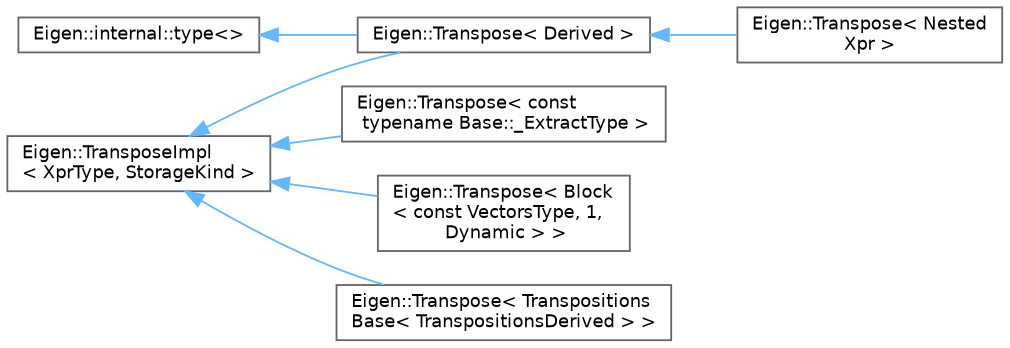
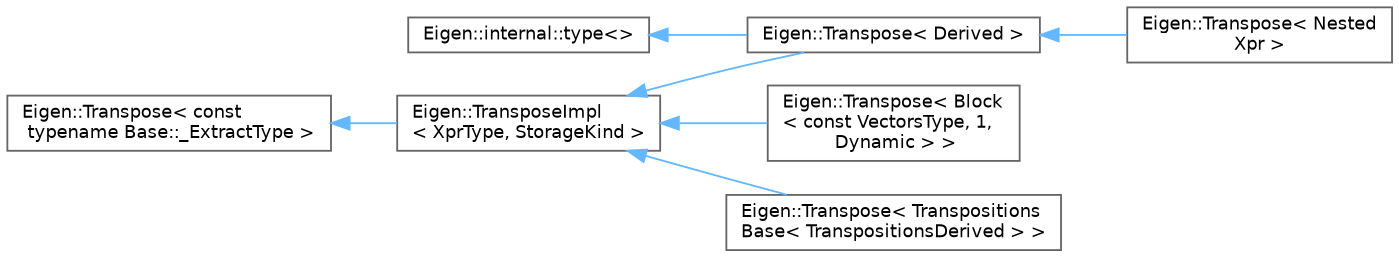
(315, 140) -> (373, 123)
